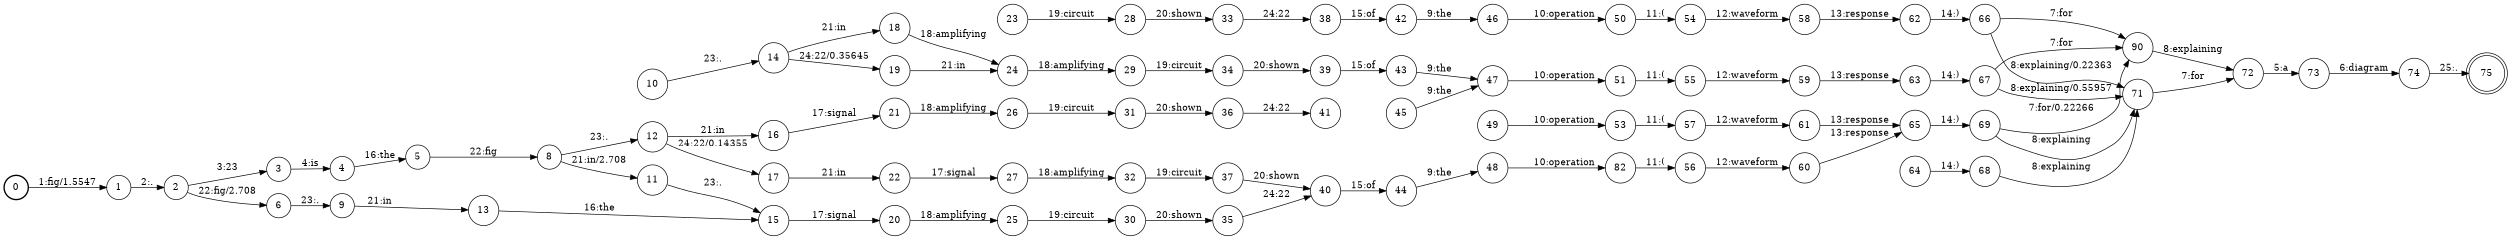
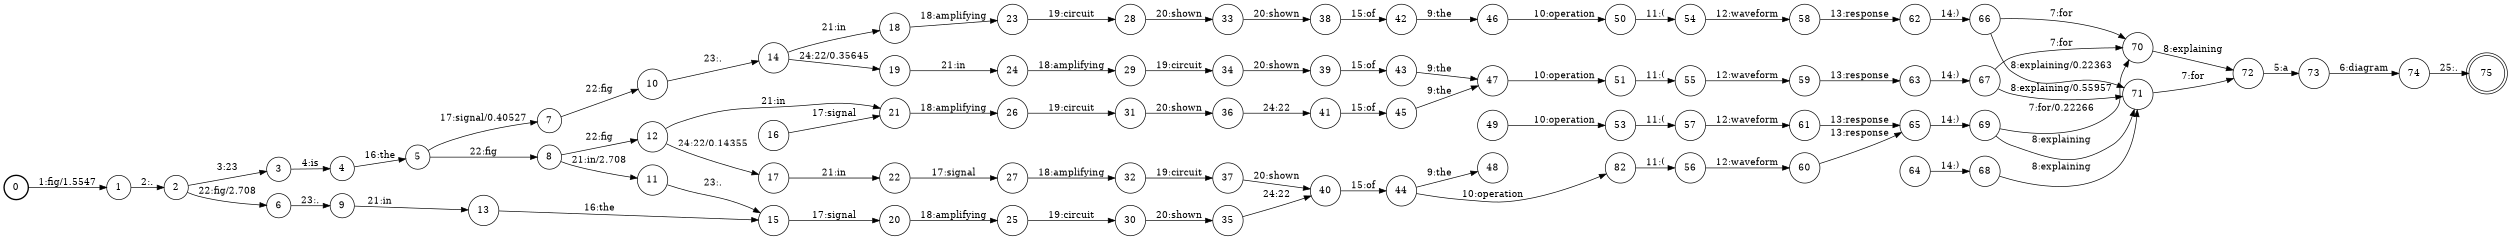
(1277, 14) -> (1277, 14)
(2138, 48) -> (2138, 48)
(950, 49) -> (950, 24)
none -> (1360, 113)
none -> (549, 121)
(710, 136) -> (768, 107)
(599, 137) -> (599, 137)
(1553, 168) -> (1510, 201)
